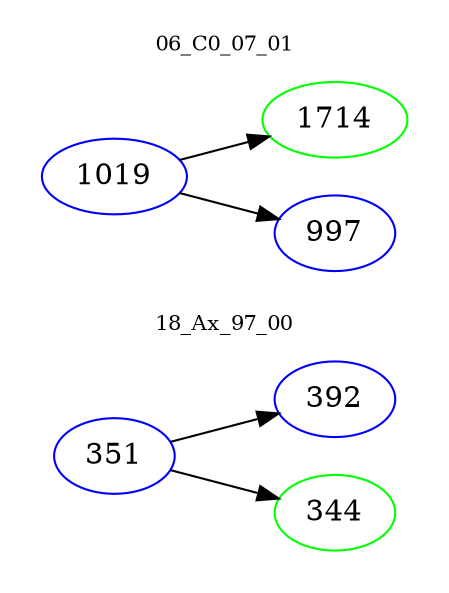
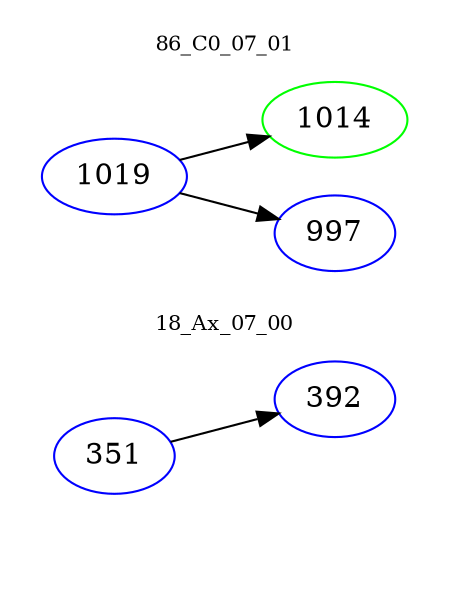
(225, 45) -> (225, 45)
(335, 120) -> (335, 120)
(225, 325) -> (225, 325)
(335, 513) -> none
